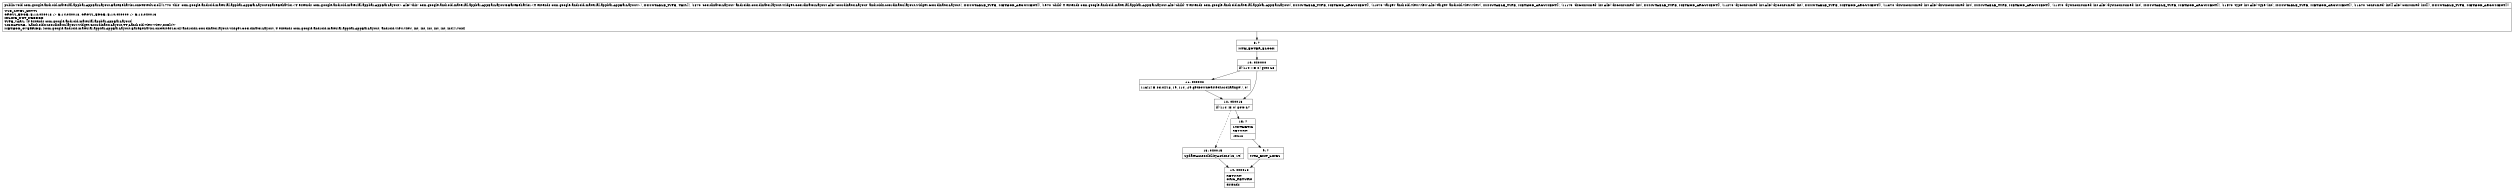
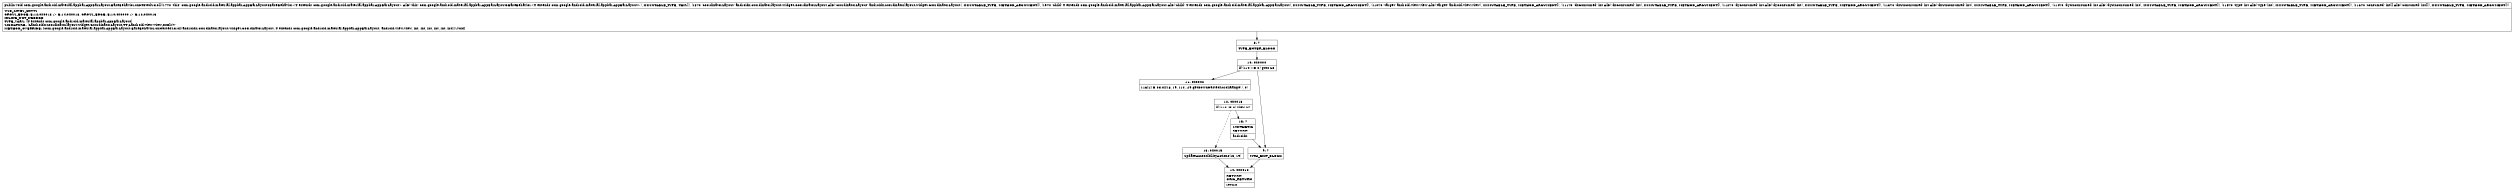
(1257, 48) -> (1257, 48)
(1254, 86) -> (1261, 108)
(1213, 94) -> none
(1233, 107) -> (1233, 107)
(1238, 136) -> (1240, 136)
(1265, 156) -> (1266, 156)
(1233, 185) -> (1232, 185)
